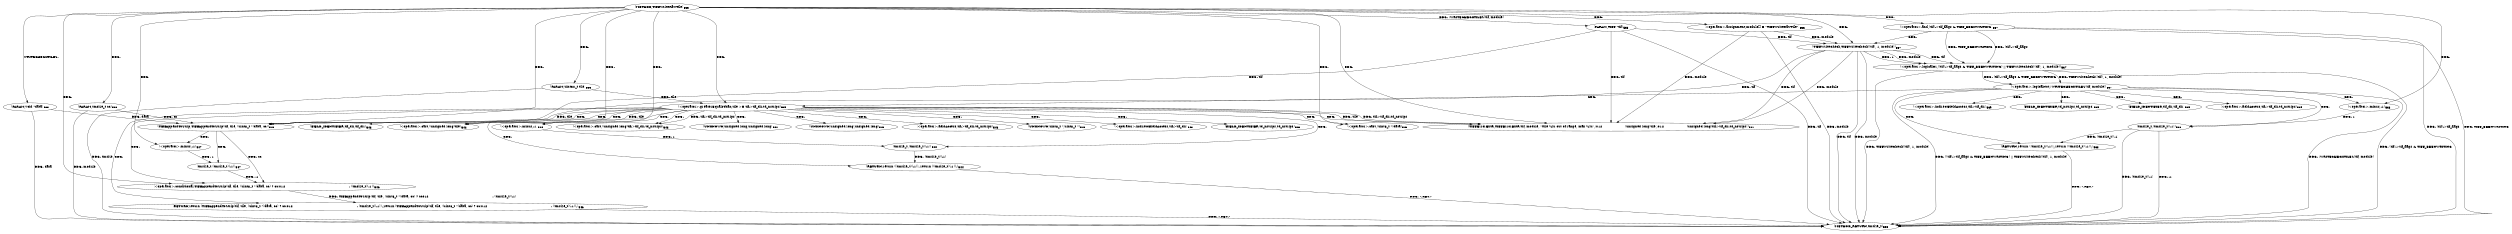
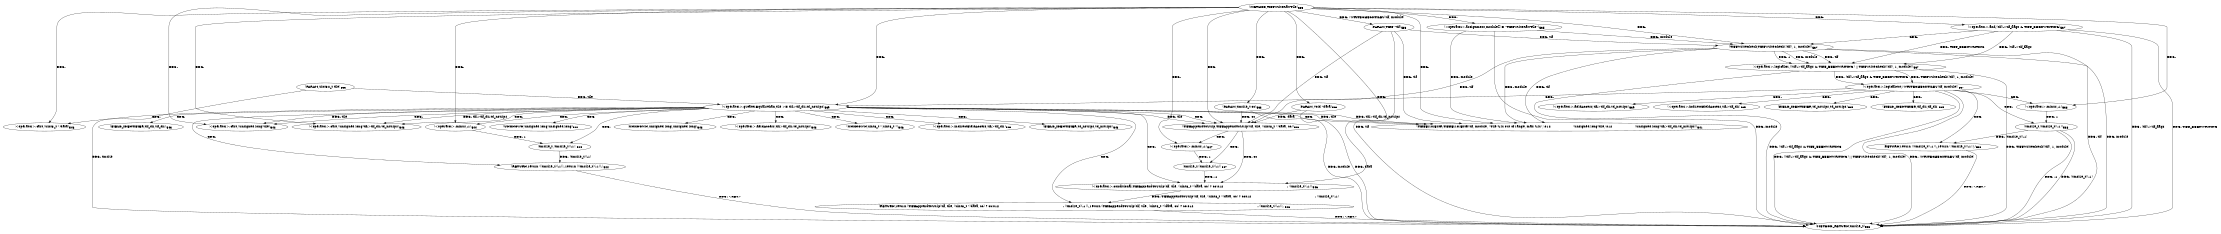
(580, 27) -> (555, 14)
(42, 57) -> (1301, 57)
